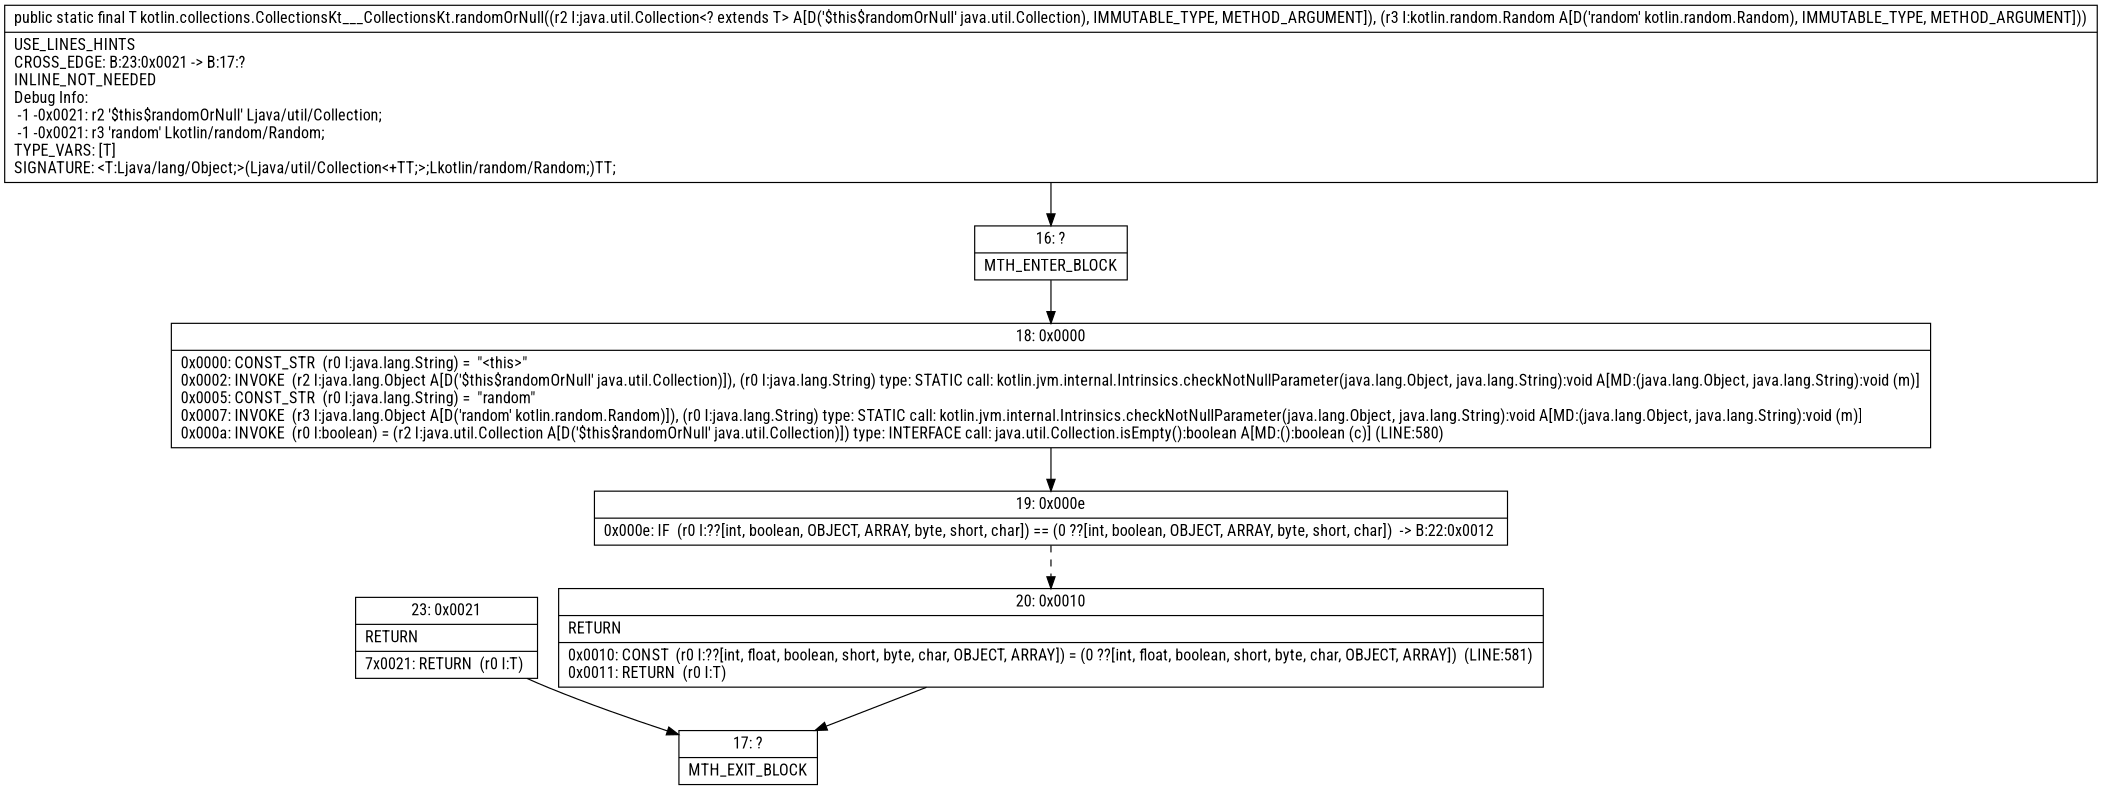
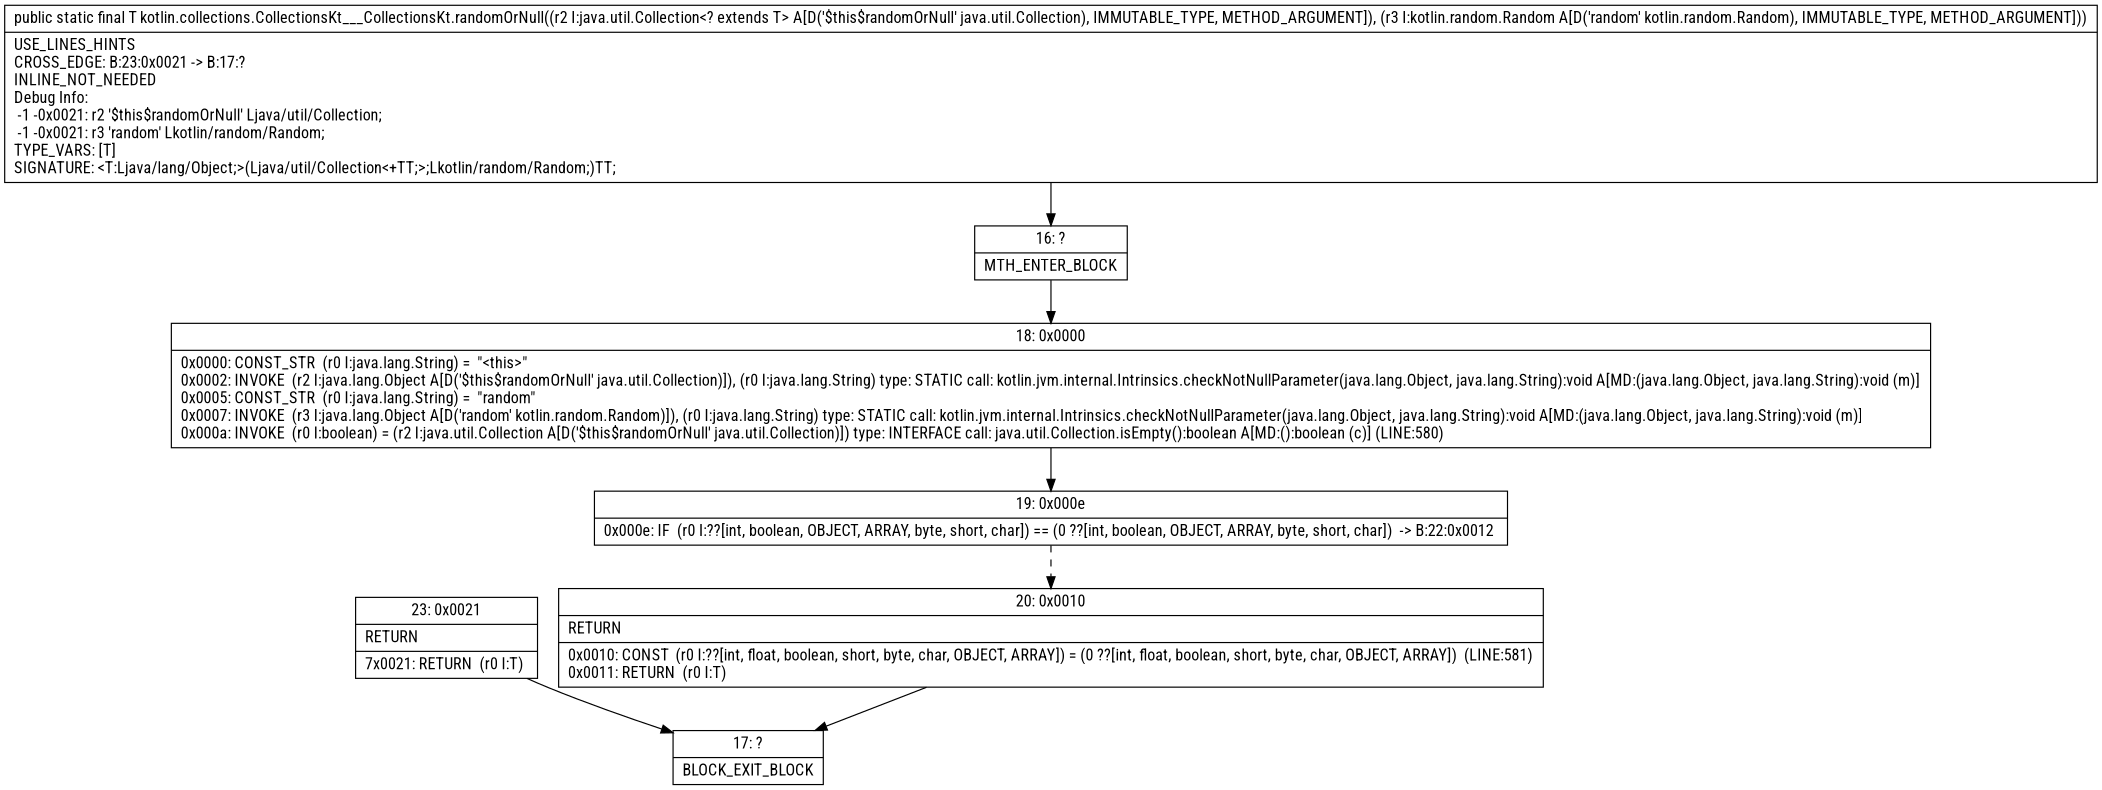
(748, 770) -> (748, 770)
